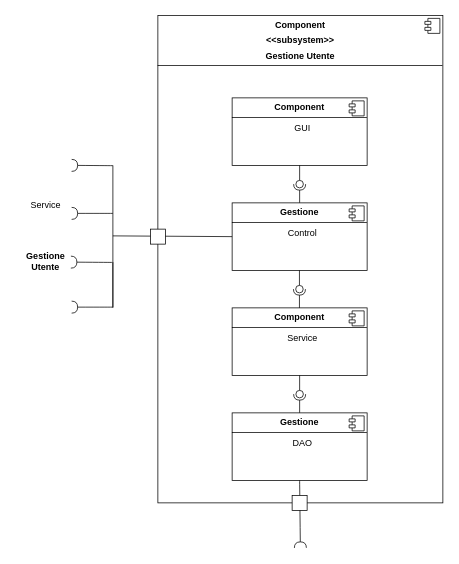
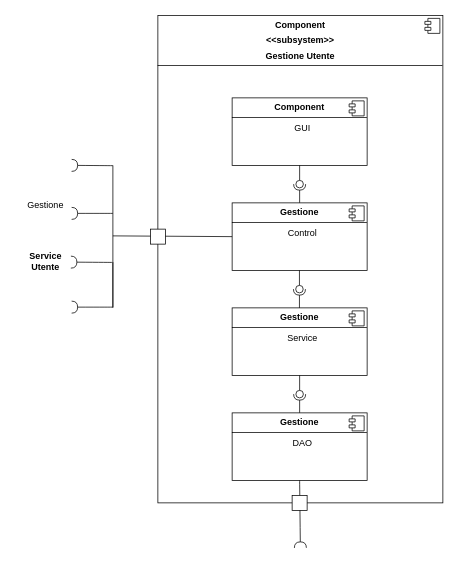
(46, 205) -> (46, 205)
(46, 261) -> (46, 261)
(255, 308) -> (251, 308)
